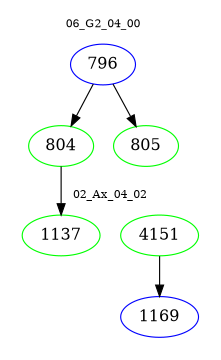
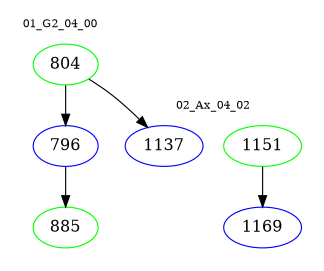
(104, 24) -> (61, 24)
(85, 100) -> (66, 100)
(146, 146) -> (66, 228)
(61, 235) -> (164, 146)
(160, 235) -> (263, 146)
